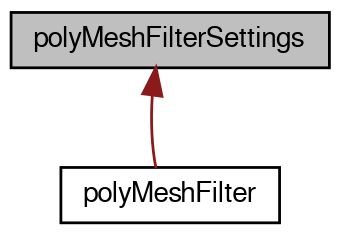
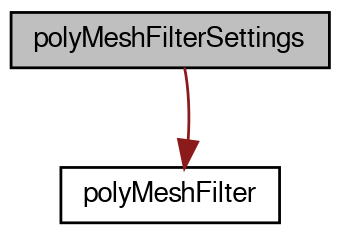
(152, 132) -> (189, 104)
